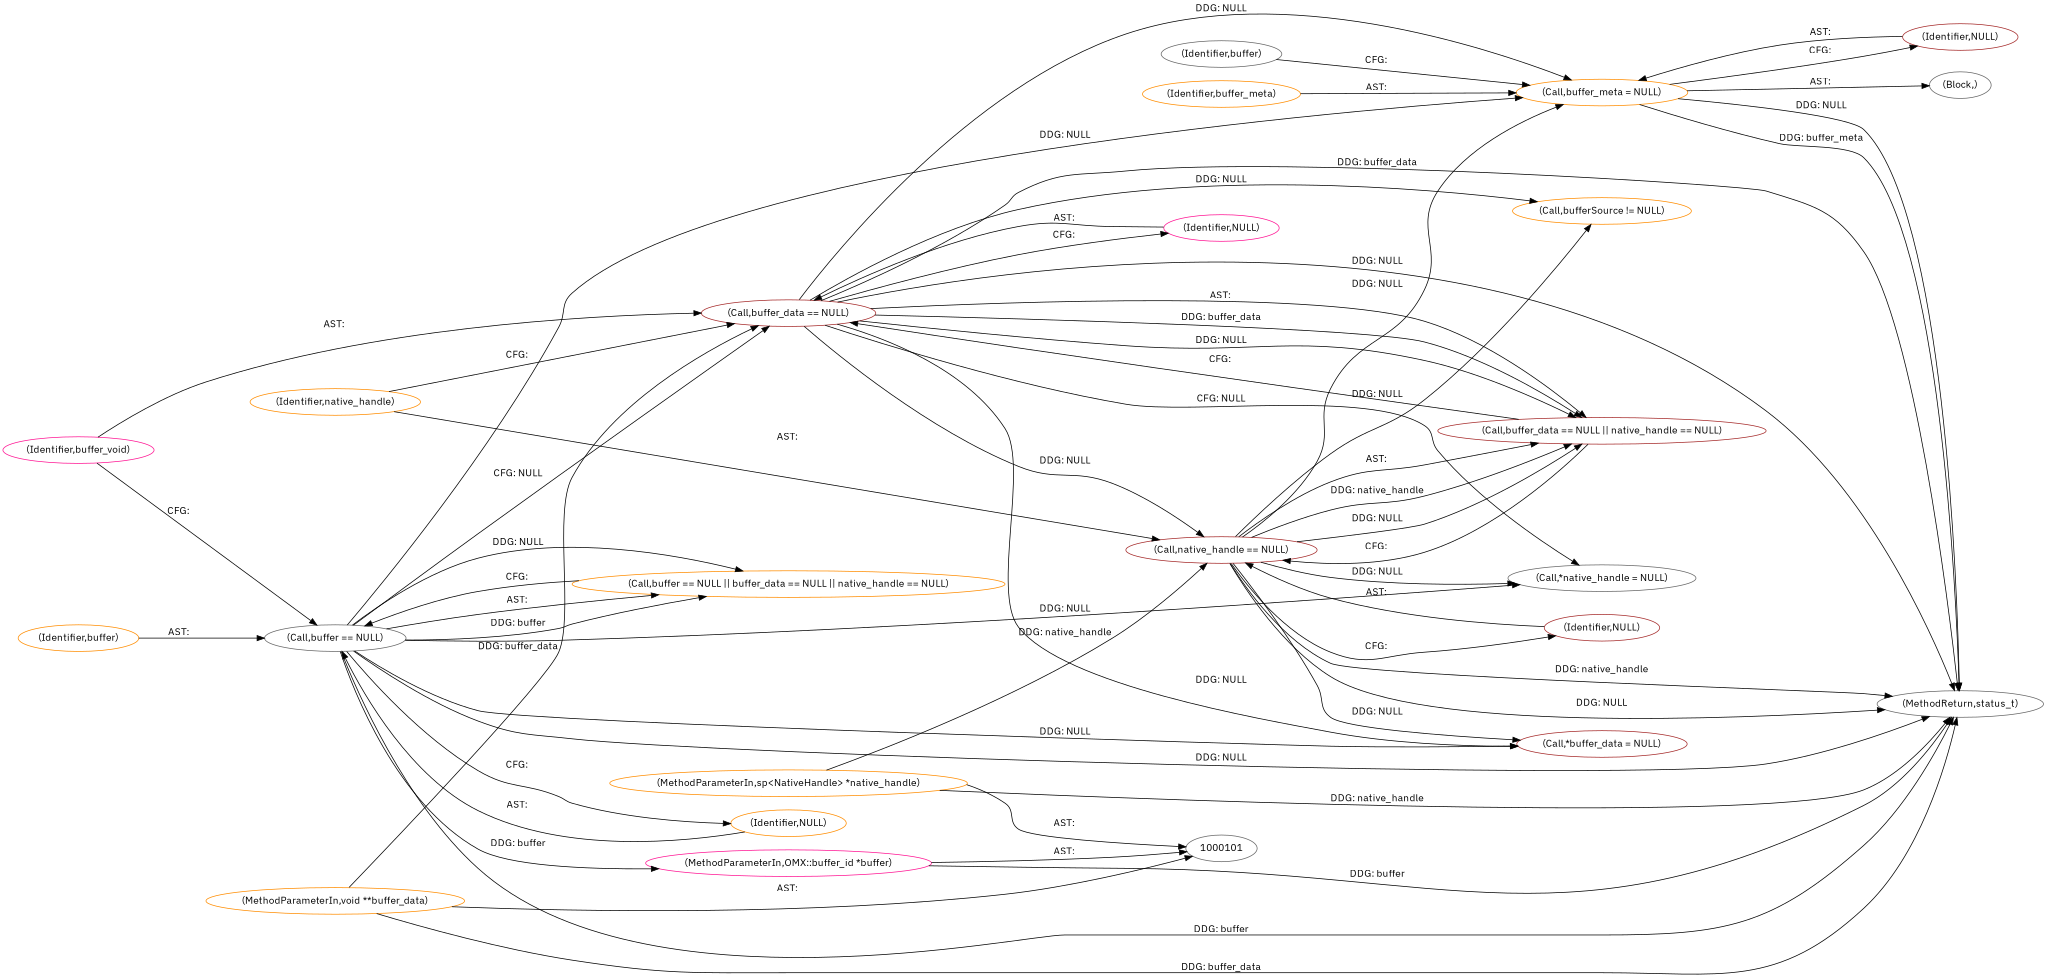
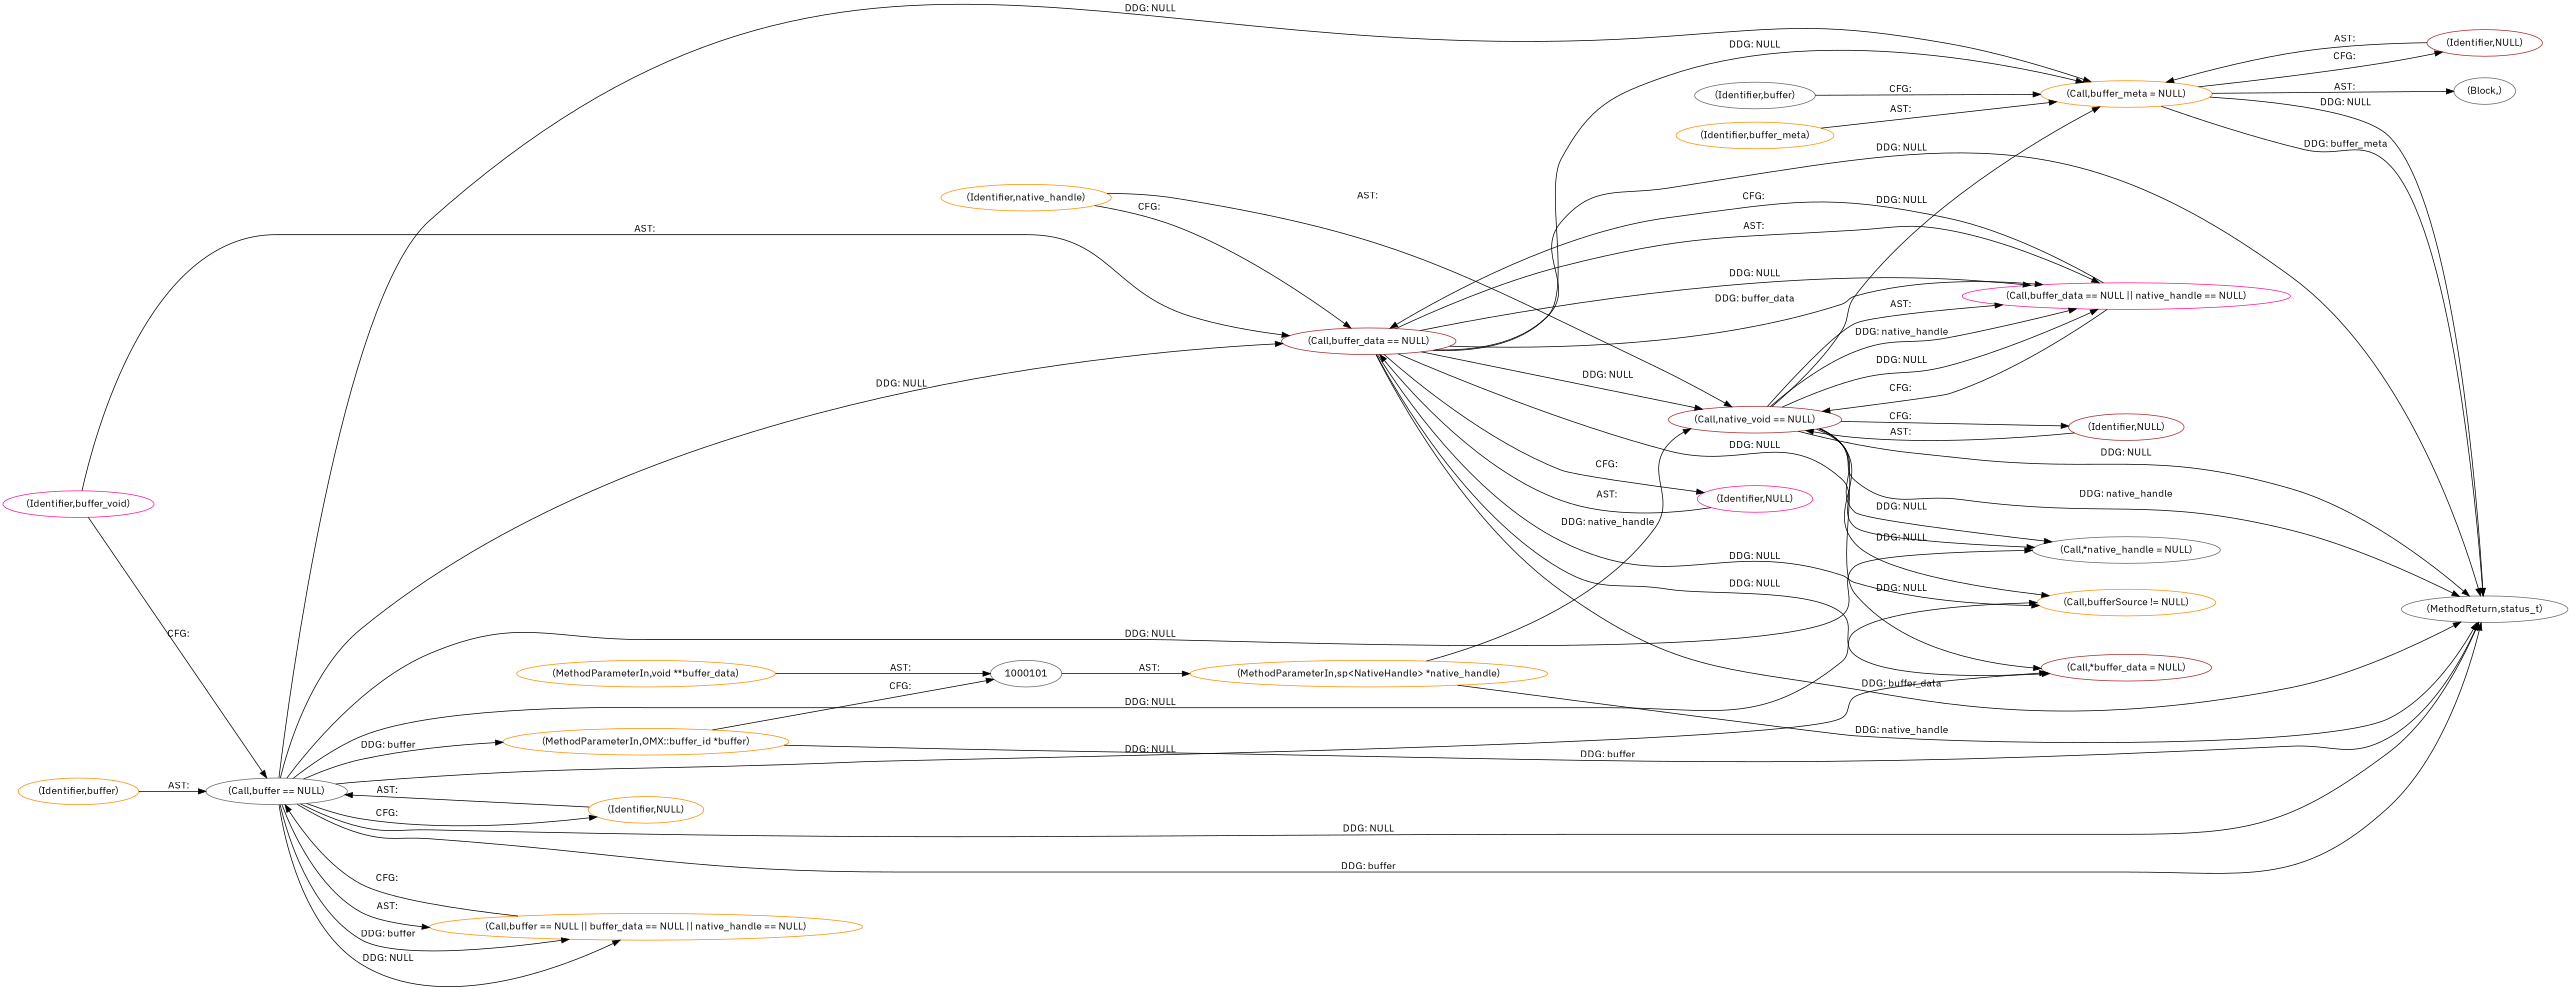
(1221, 399) -> (1755, 445)
(1602, 431) -> (2126, 296)
(518, 473) -> (902, 384)
(1221, 550) -> (1755, 420)
(564, 568) -> none
none -> (1172, 708)
(1062, 838) -> (1122, 674)
(1065, 852) -> (902, 687)
(789, 863) -> (646, 742)
(1230, 973) -> none
